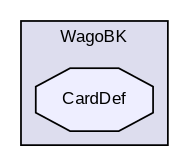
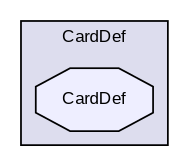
(94, 38) -> (94, 38)
